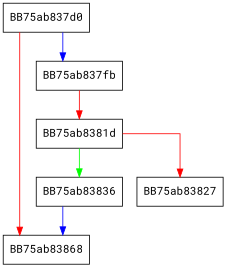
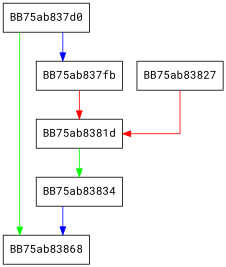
(20, 130) -> (20, 130)
(169, 134) -> (177, 134)
(79, 192) -> (79, 192)
